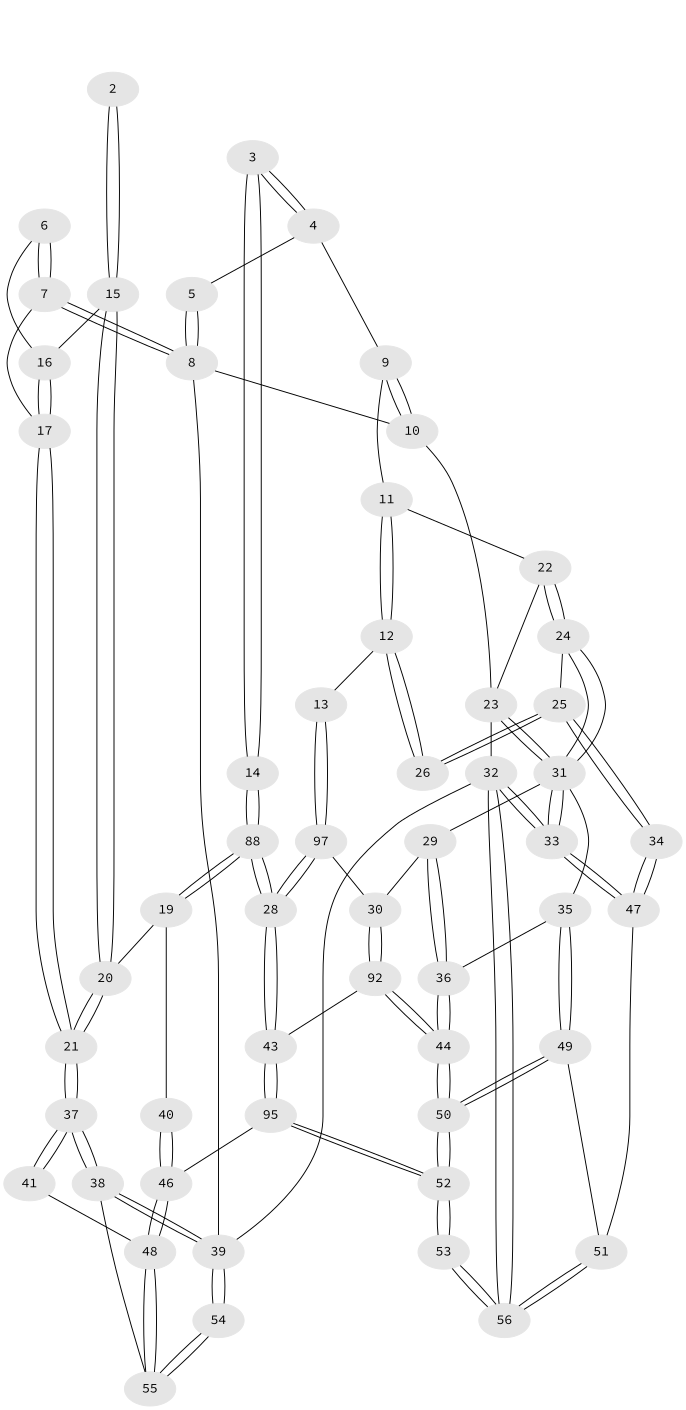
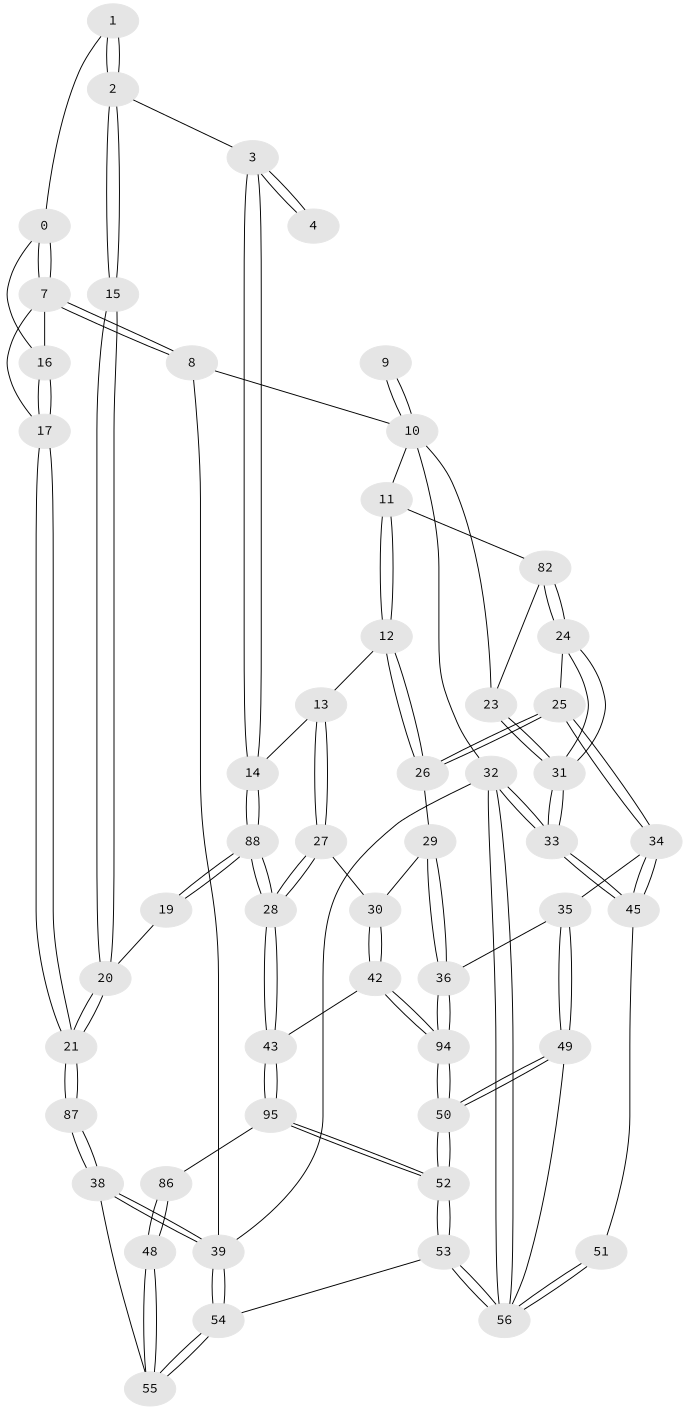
none -> (113, 21)
none -> (183, 124)
(45, 226) -> (45, 226)
(192, 294) -> none
(350, 295) -> none
(79, 329) -> (45, 329)
(377, 431) -> (400, 465)
(545, 568) -> (545, 568)
none -> (287, 739)
(491, 739) -> (439, 606)
(482, 814) -> (427, 813)
(589, 841) -> (611, 876)
(321, 842) -> (321, 842)
(634, 910) -> (634, 910)
(375, 979) -> (375, 979)
(444, 1047) -> (444, 1047)
(71, 1115) -> (71, 1115)
(166, 1115) -> none
(583, 1150) -> (546, 1186)
(29, 1184) -> none
(166, 1184) -> (166, 1184)
none -> (331, 1286)
